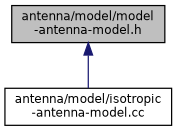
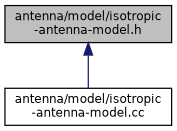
(88, 24) -> (88, 24)
